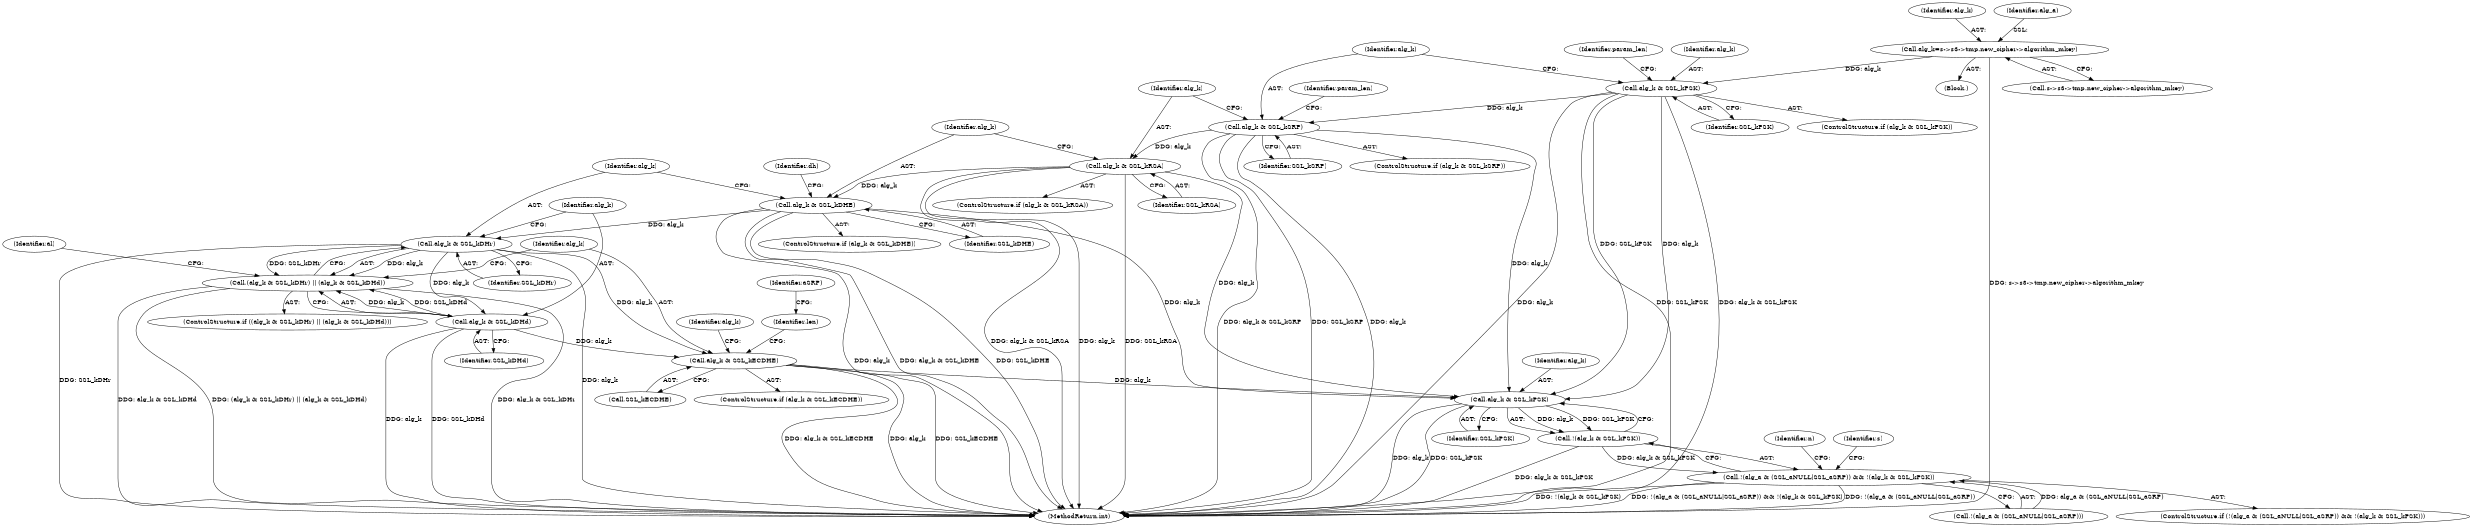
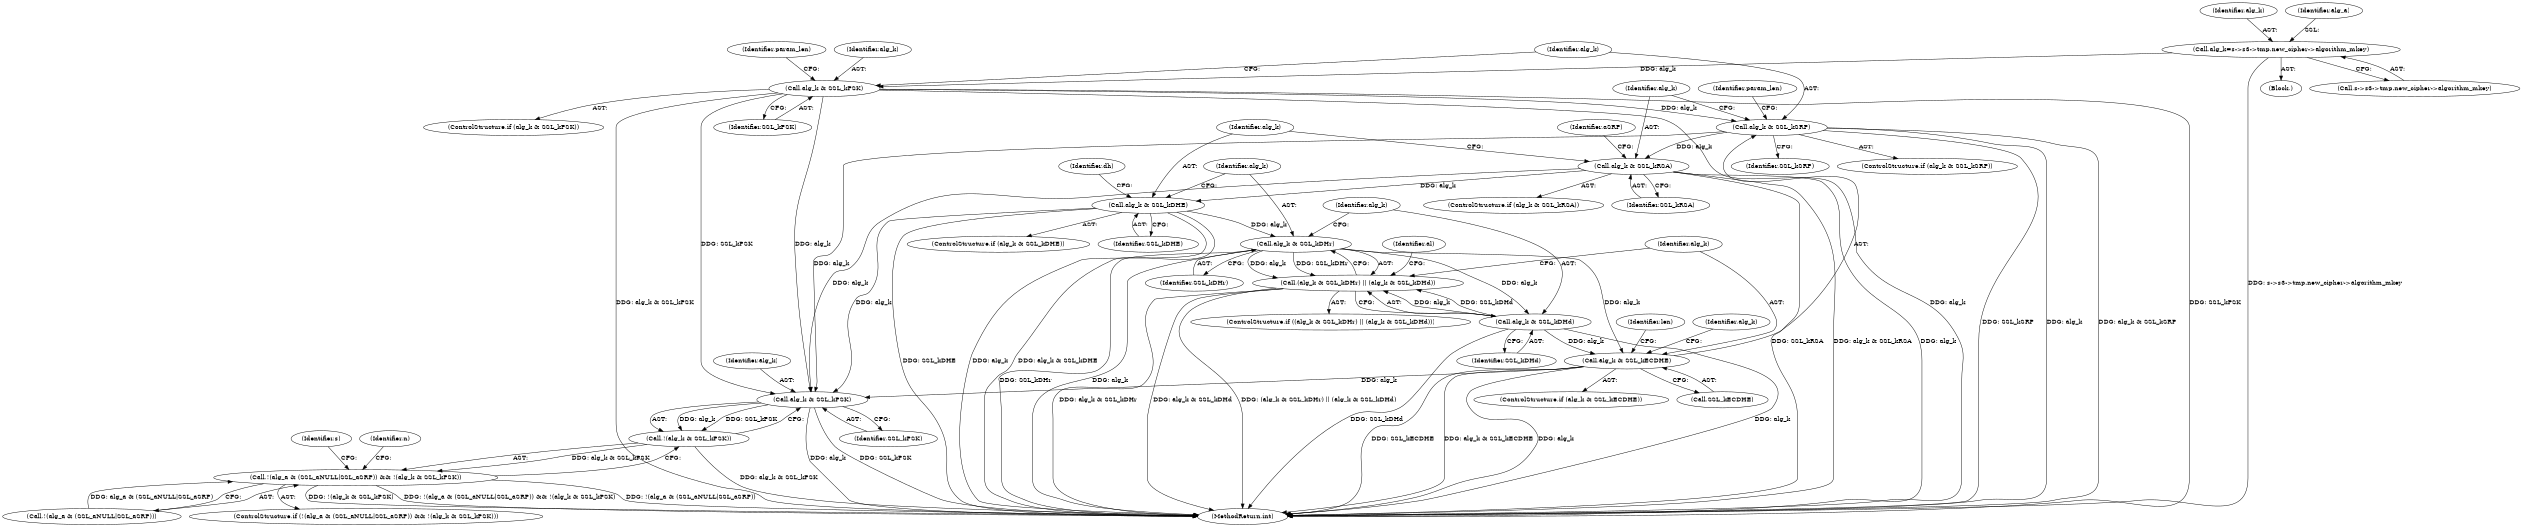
(1286, 148) -> (1850, 245)
(796, 300) -> (1613, 145)
